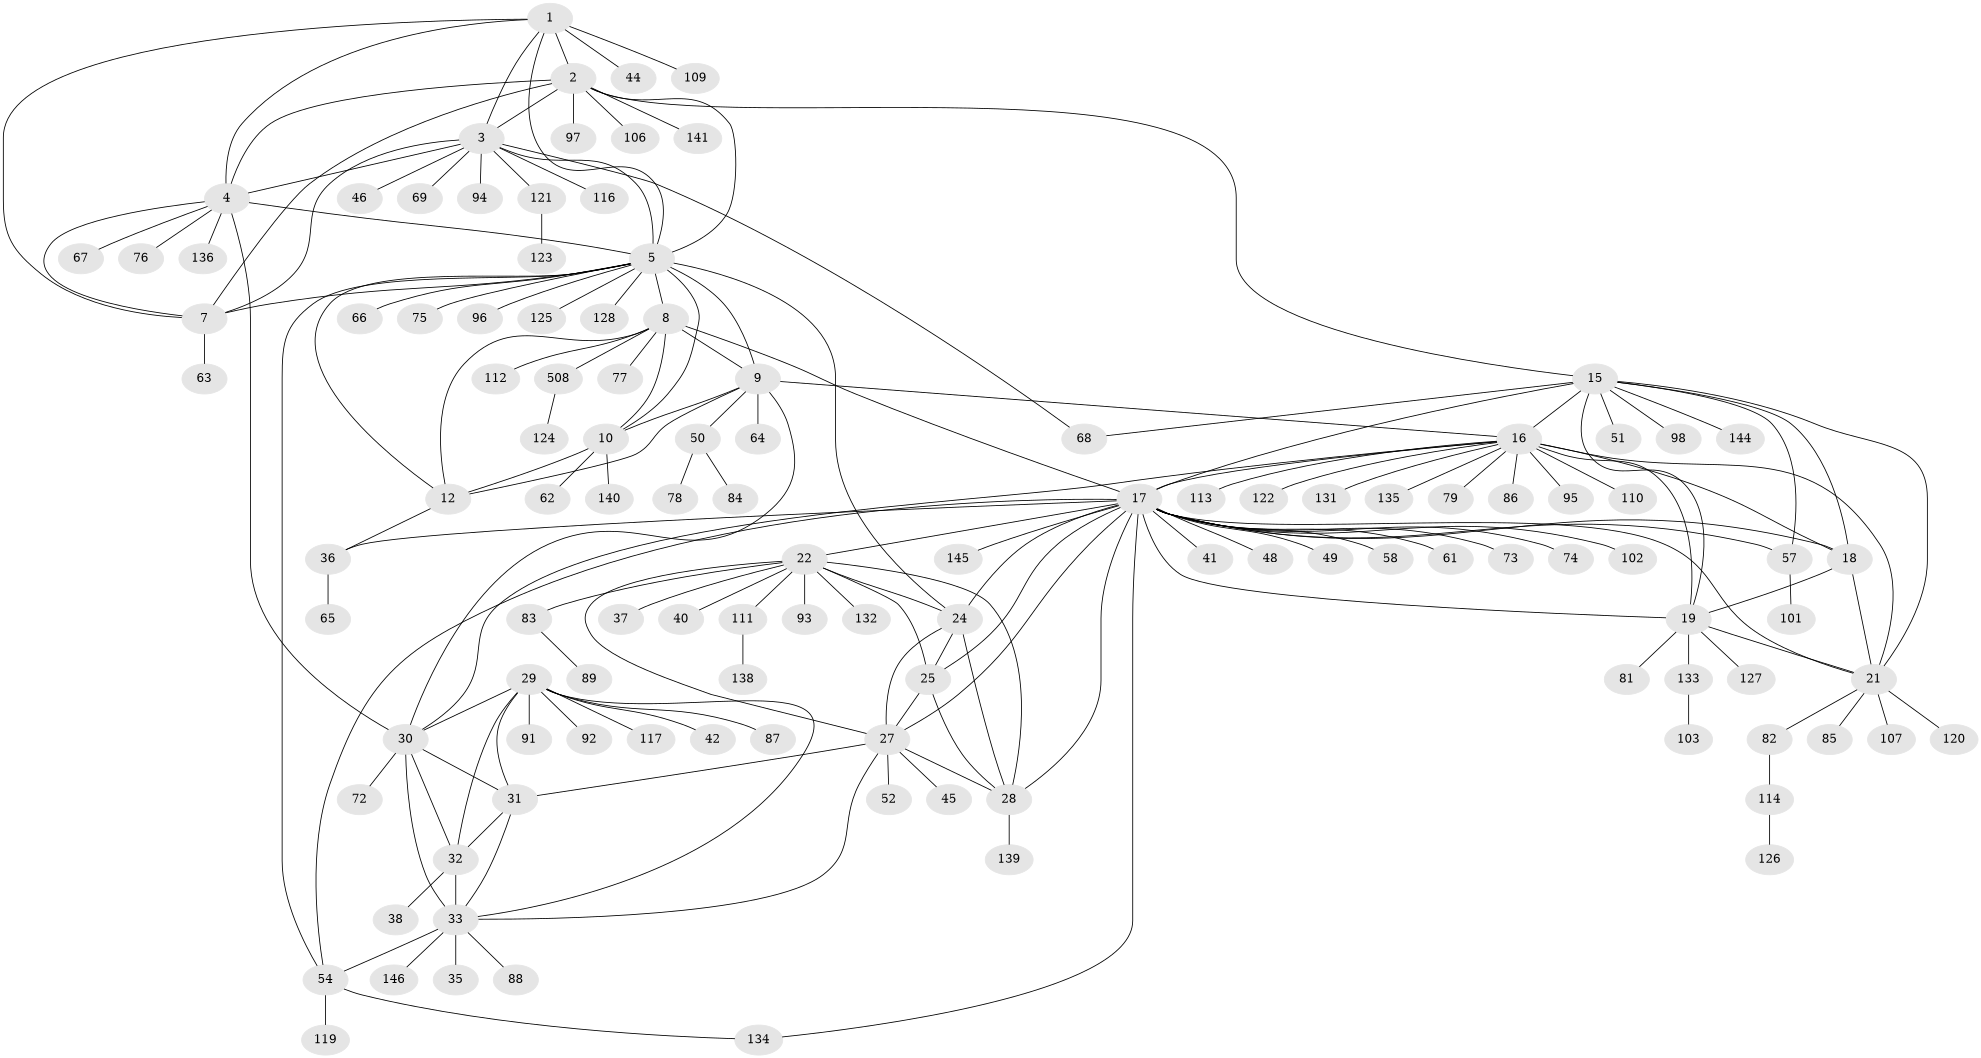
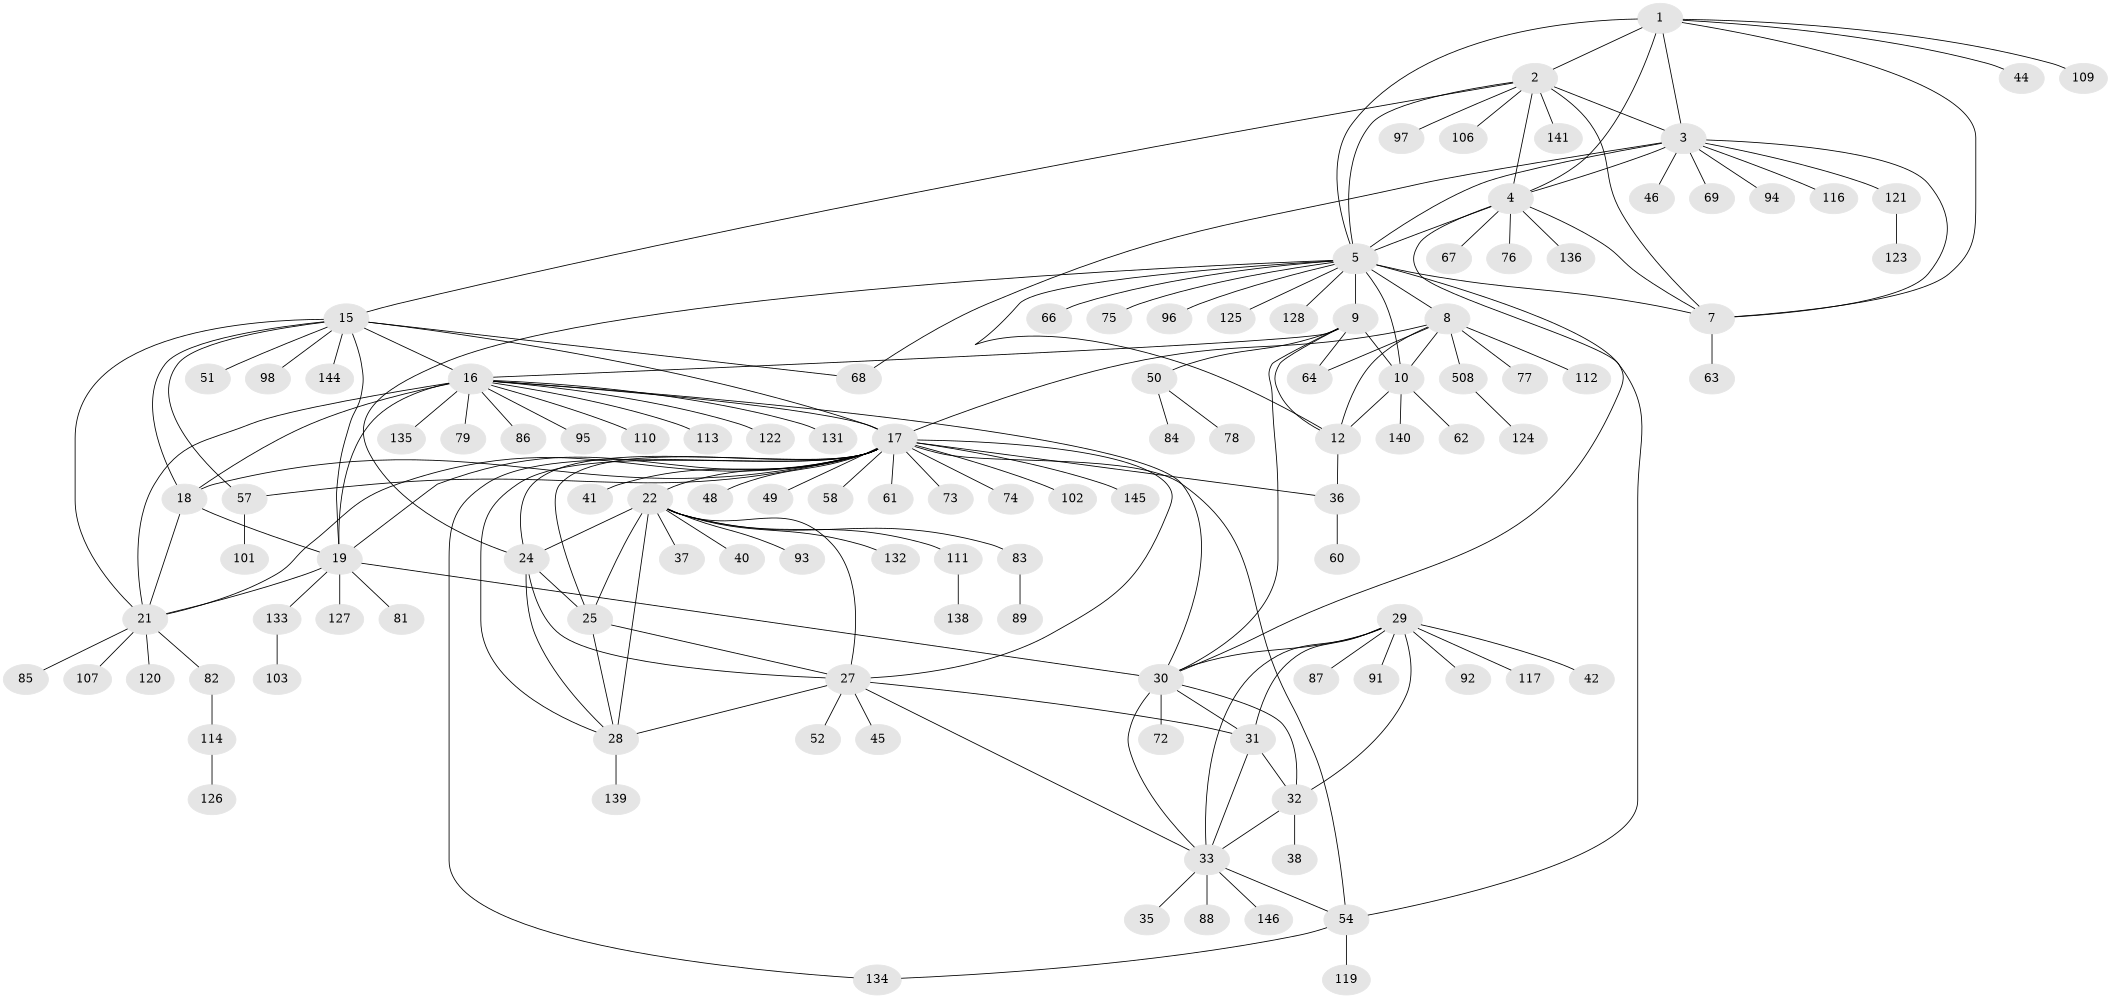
(712, 349) -> (1373, 351)
(328, 619) -> (1337, 559)
none -> (750, 619)
